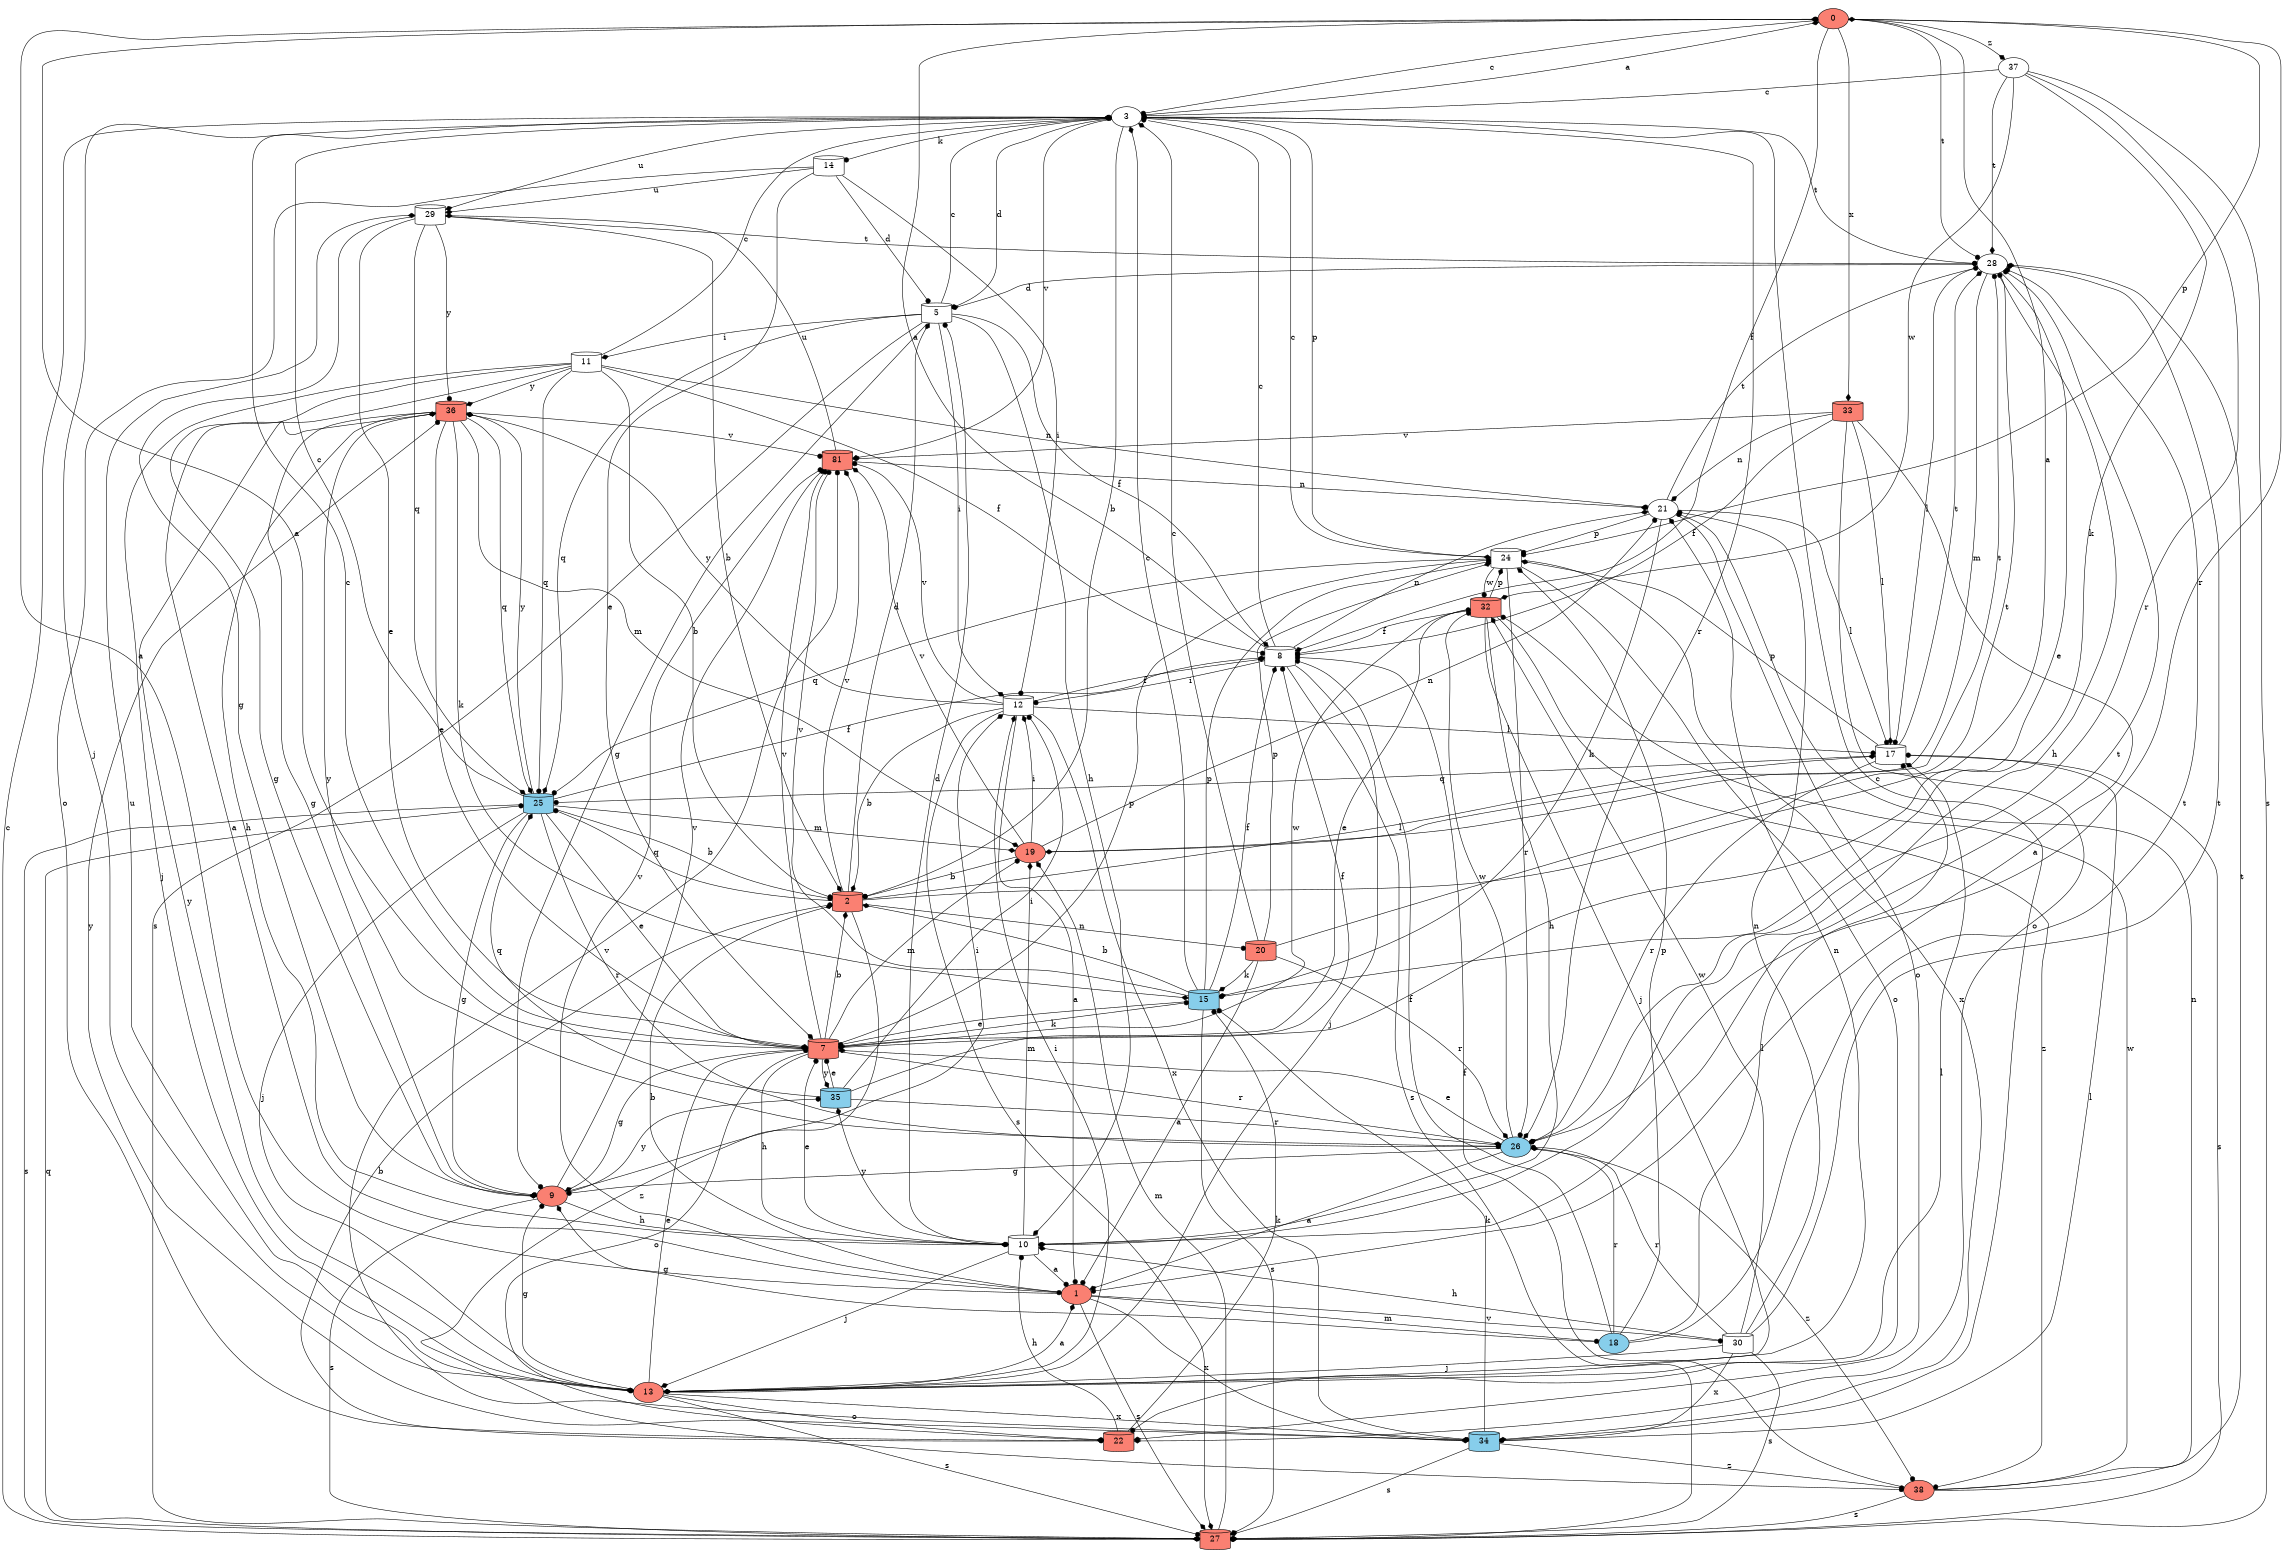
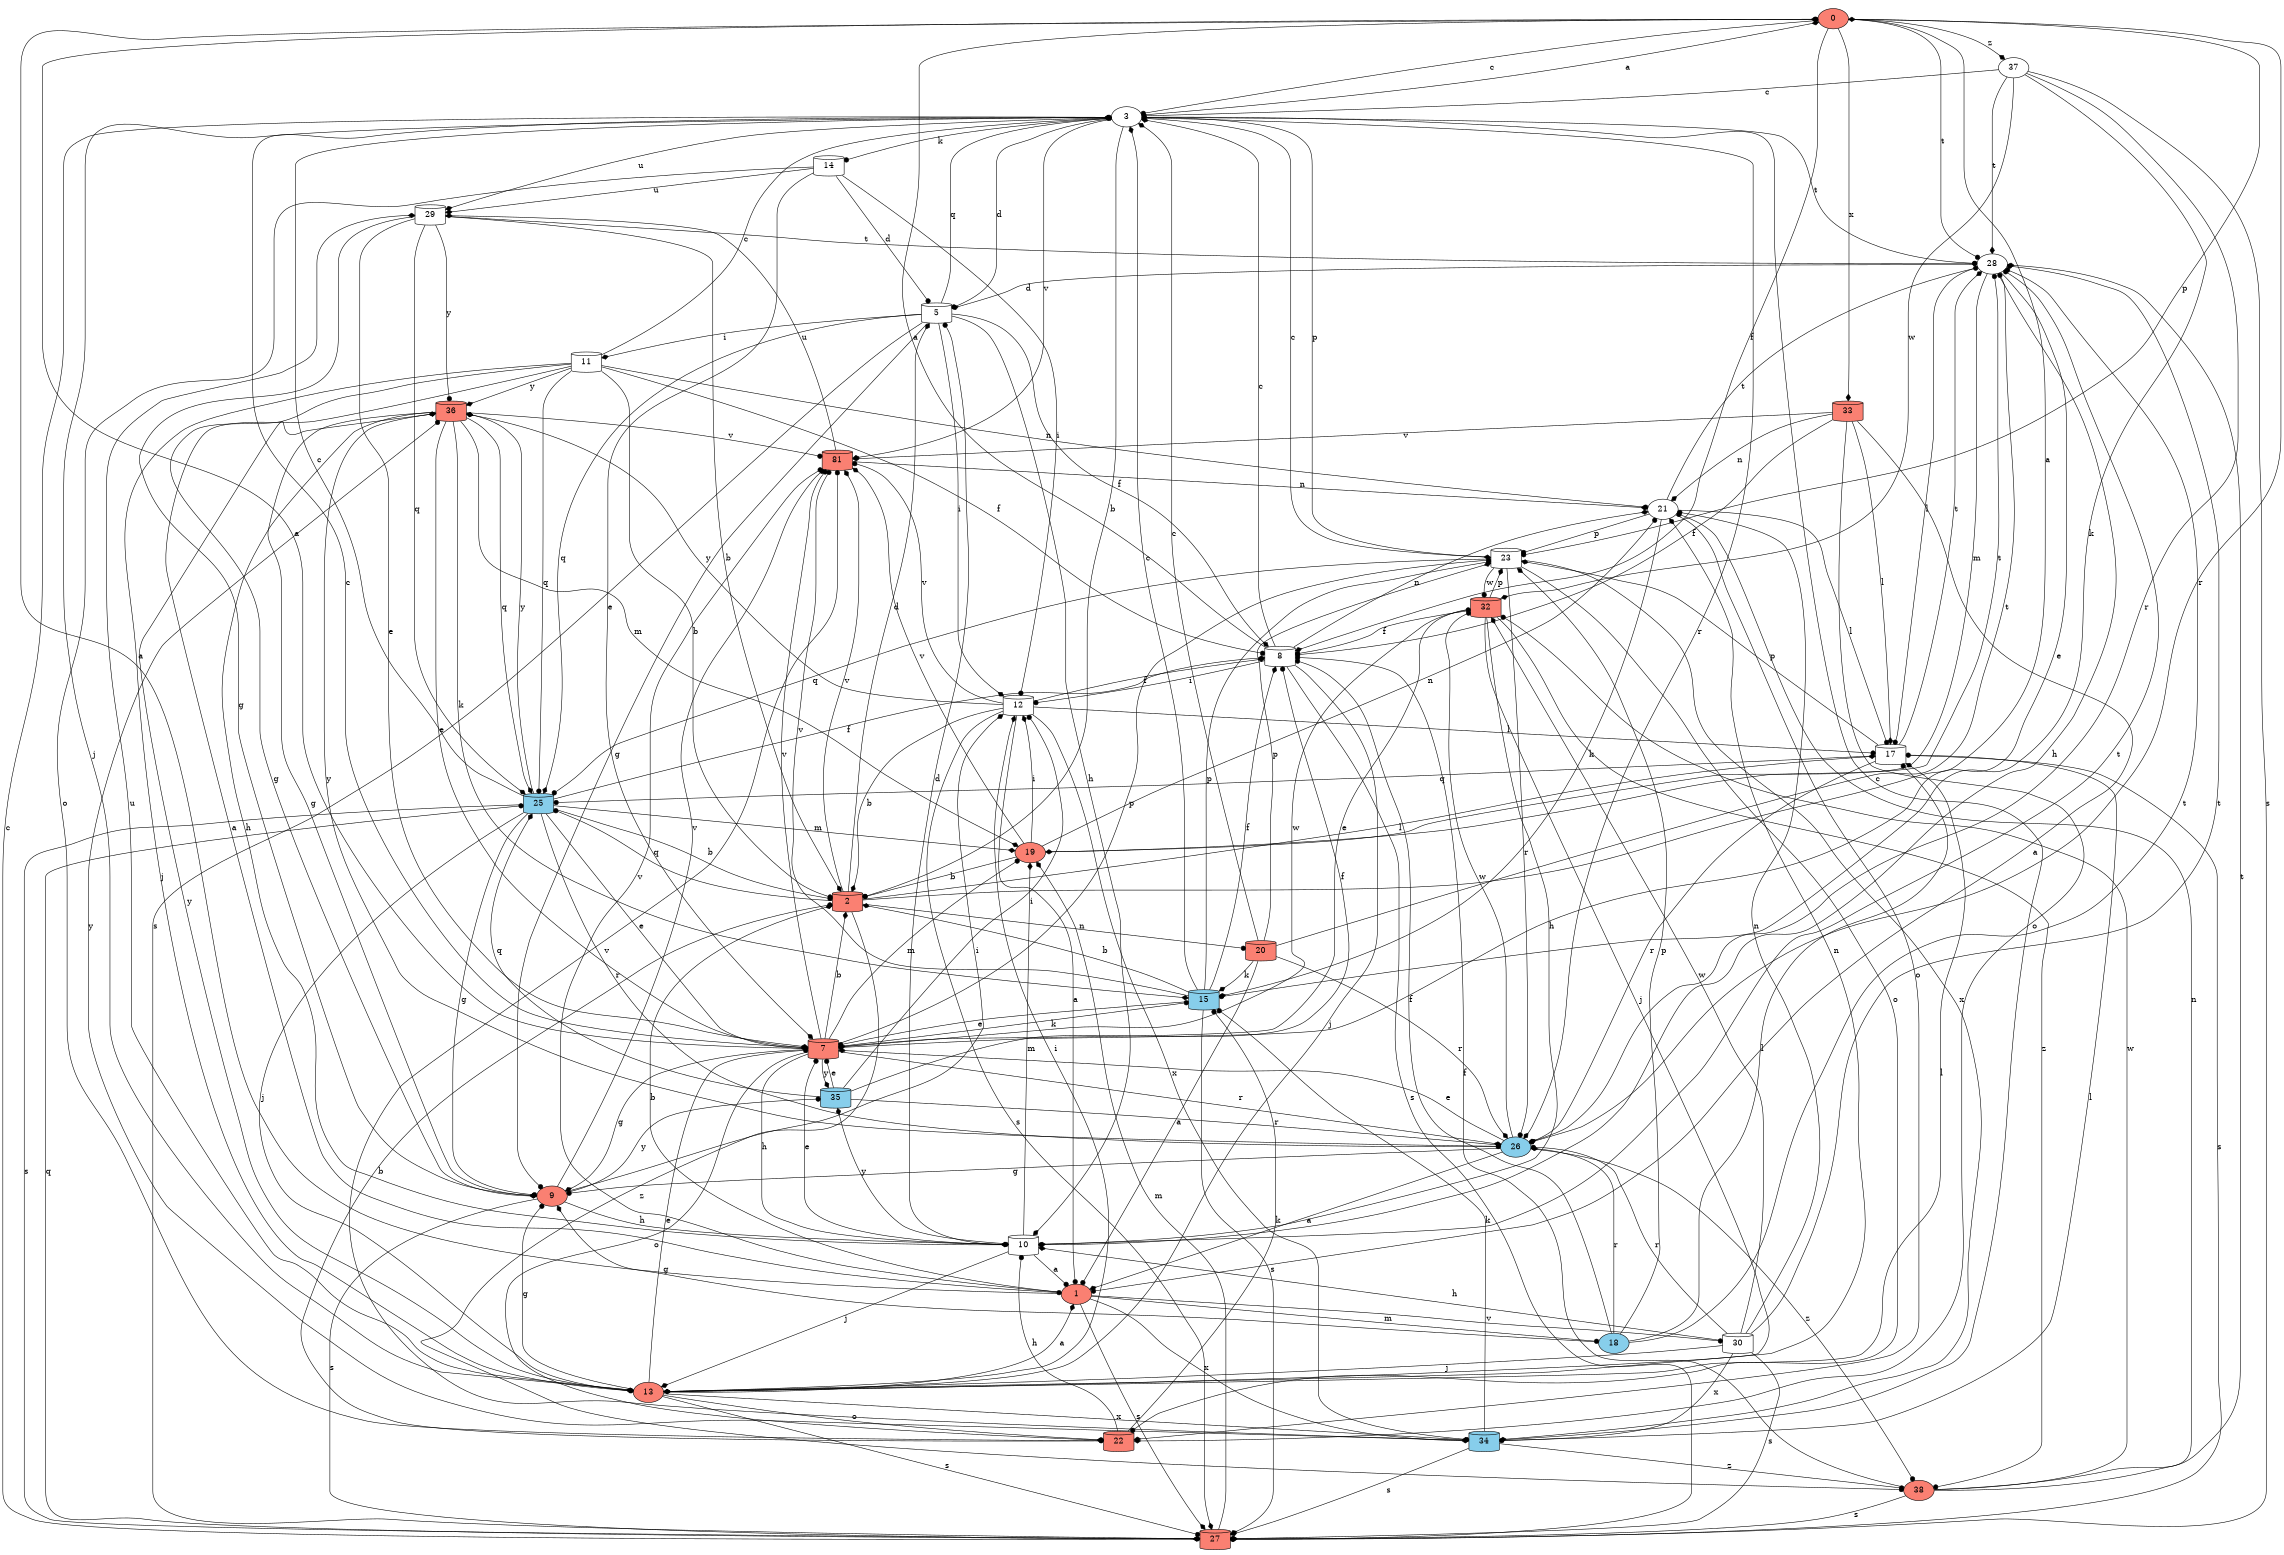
(953, 215) -> (953, 215)
(1259, 345) -> (1259, 345)
(1506, 558) -> (1506, 558)
